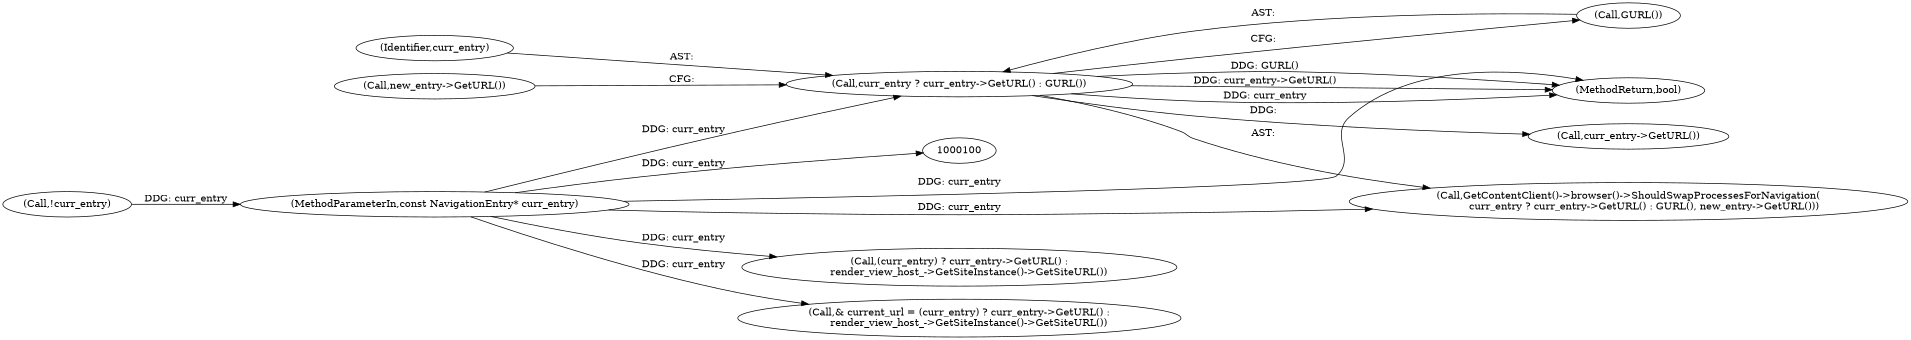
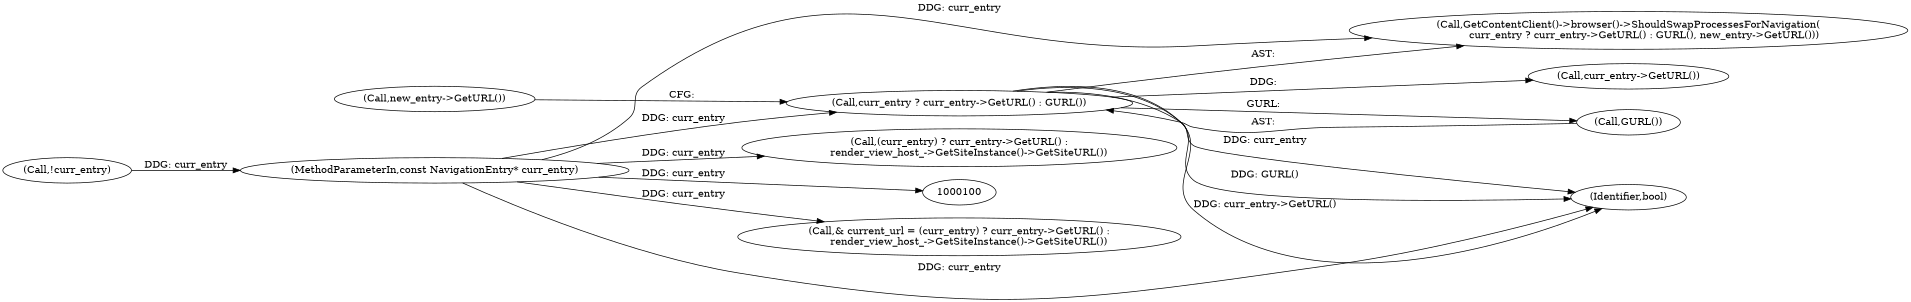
(1265, 39) -> (1265, 104)
(435, 48) -> none
(1629, 90) -> (1629, 197)
